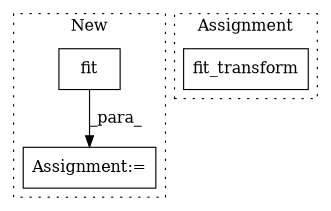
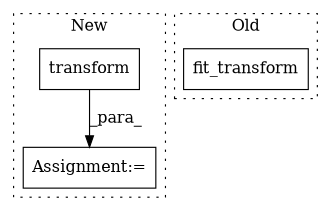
(246, 27) -> (246, 27)
(90, 69) -> (90, 69)
